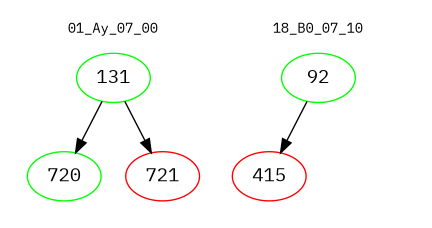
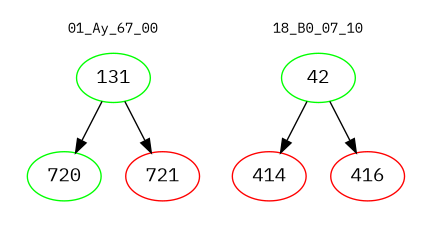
(113, 29) -> (113, 29)
(318, 78) -> (318, 78)
(269, 176) -> (269, 176)
none -> (368, 176)
